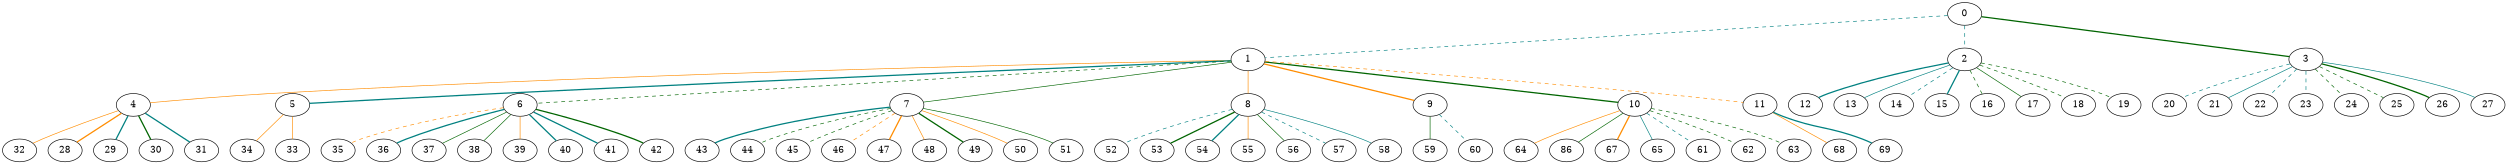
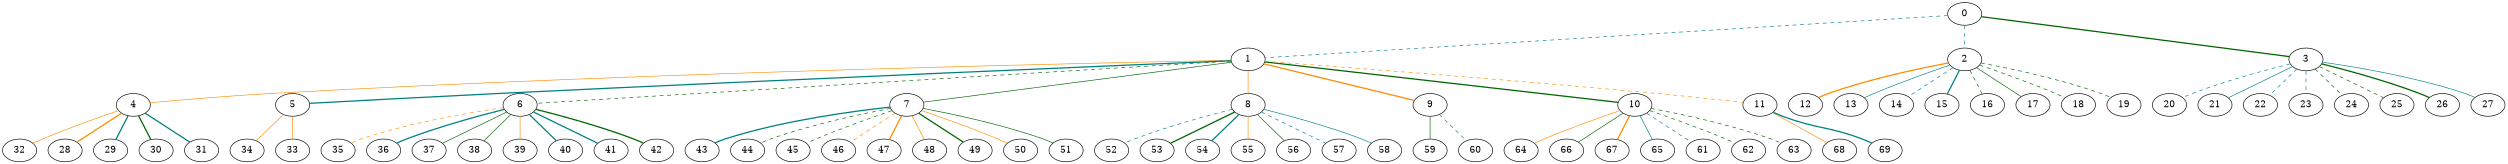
(1883, 77) -> (1883, 77)
(1567, 150) -> (1567, 150)
